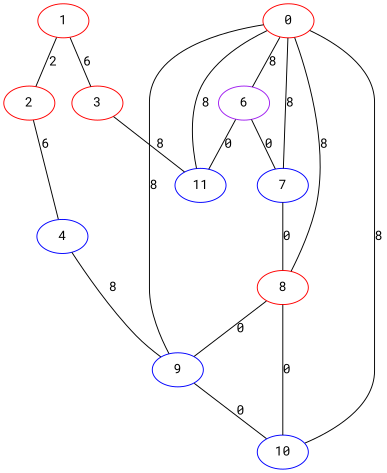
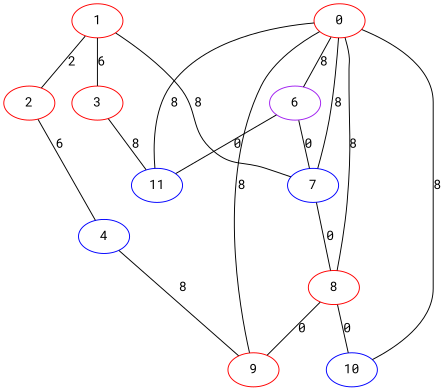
none -> (195, 119)
(178, 370) -> (253, 370)
(230, 411) -> none
